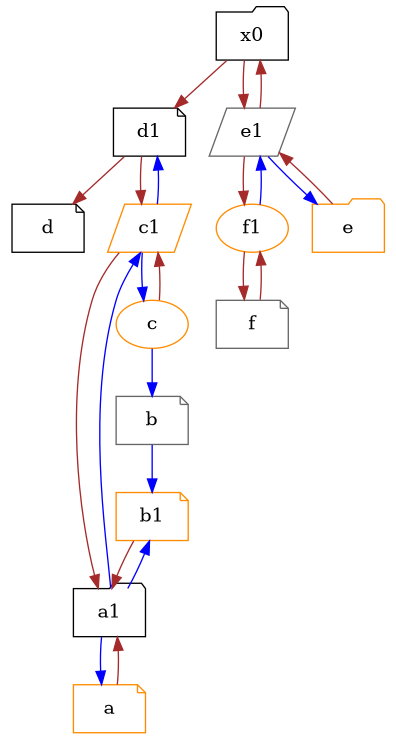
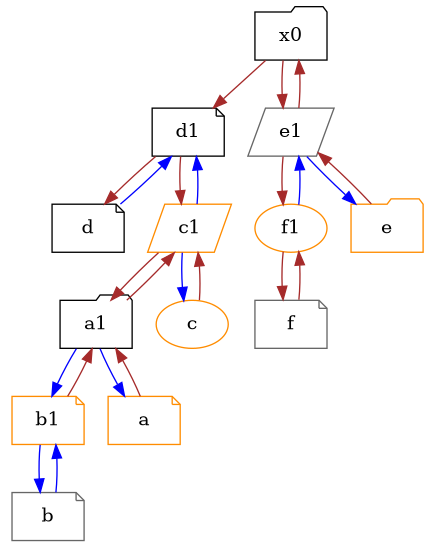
none -> (141, 185)
(152, 366) -> (39, 462)
(100, 424) -> (146, 282)
